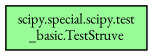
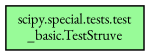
(76, 28) -> (75, 28)
